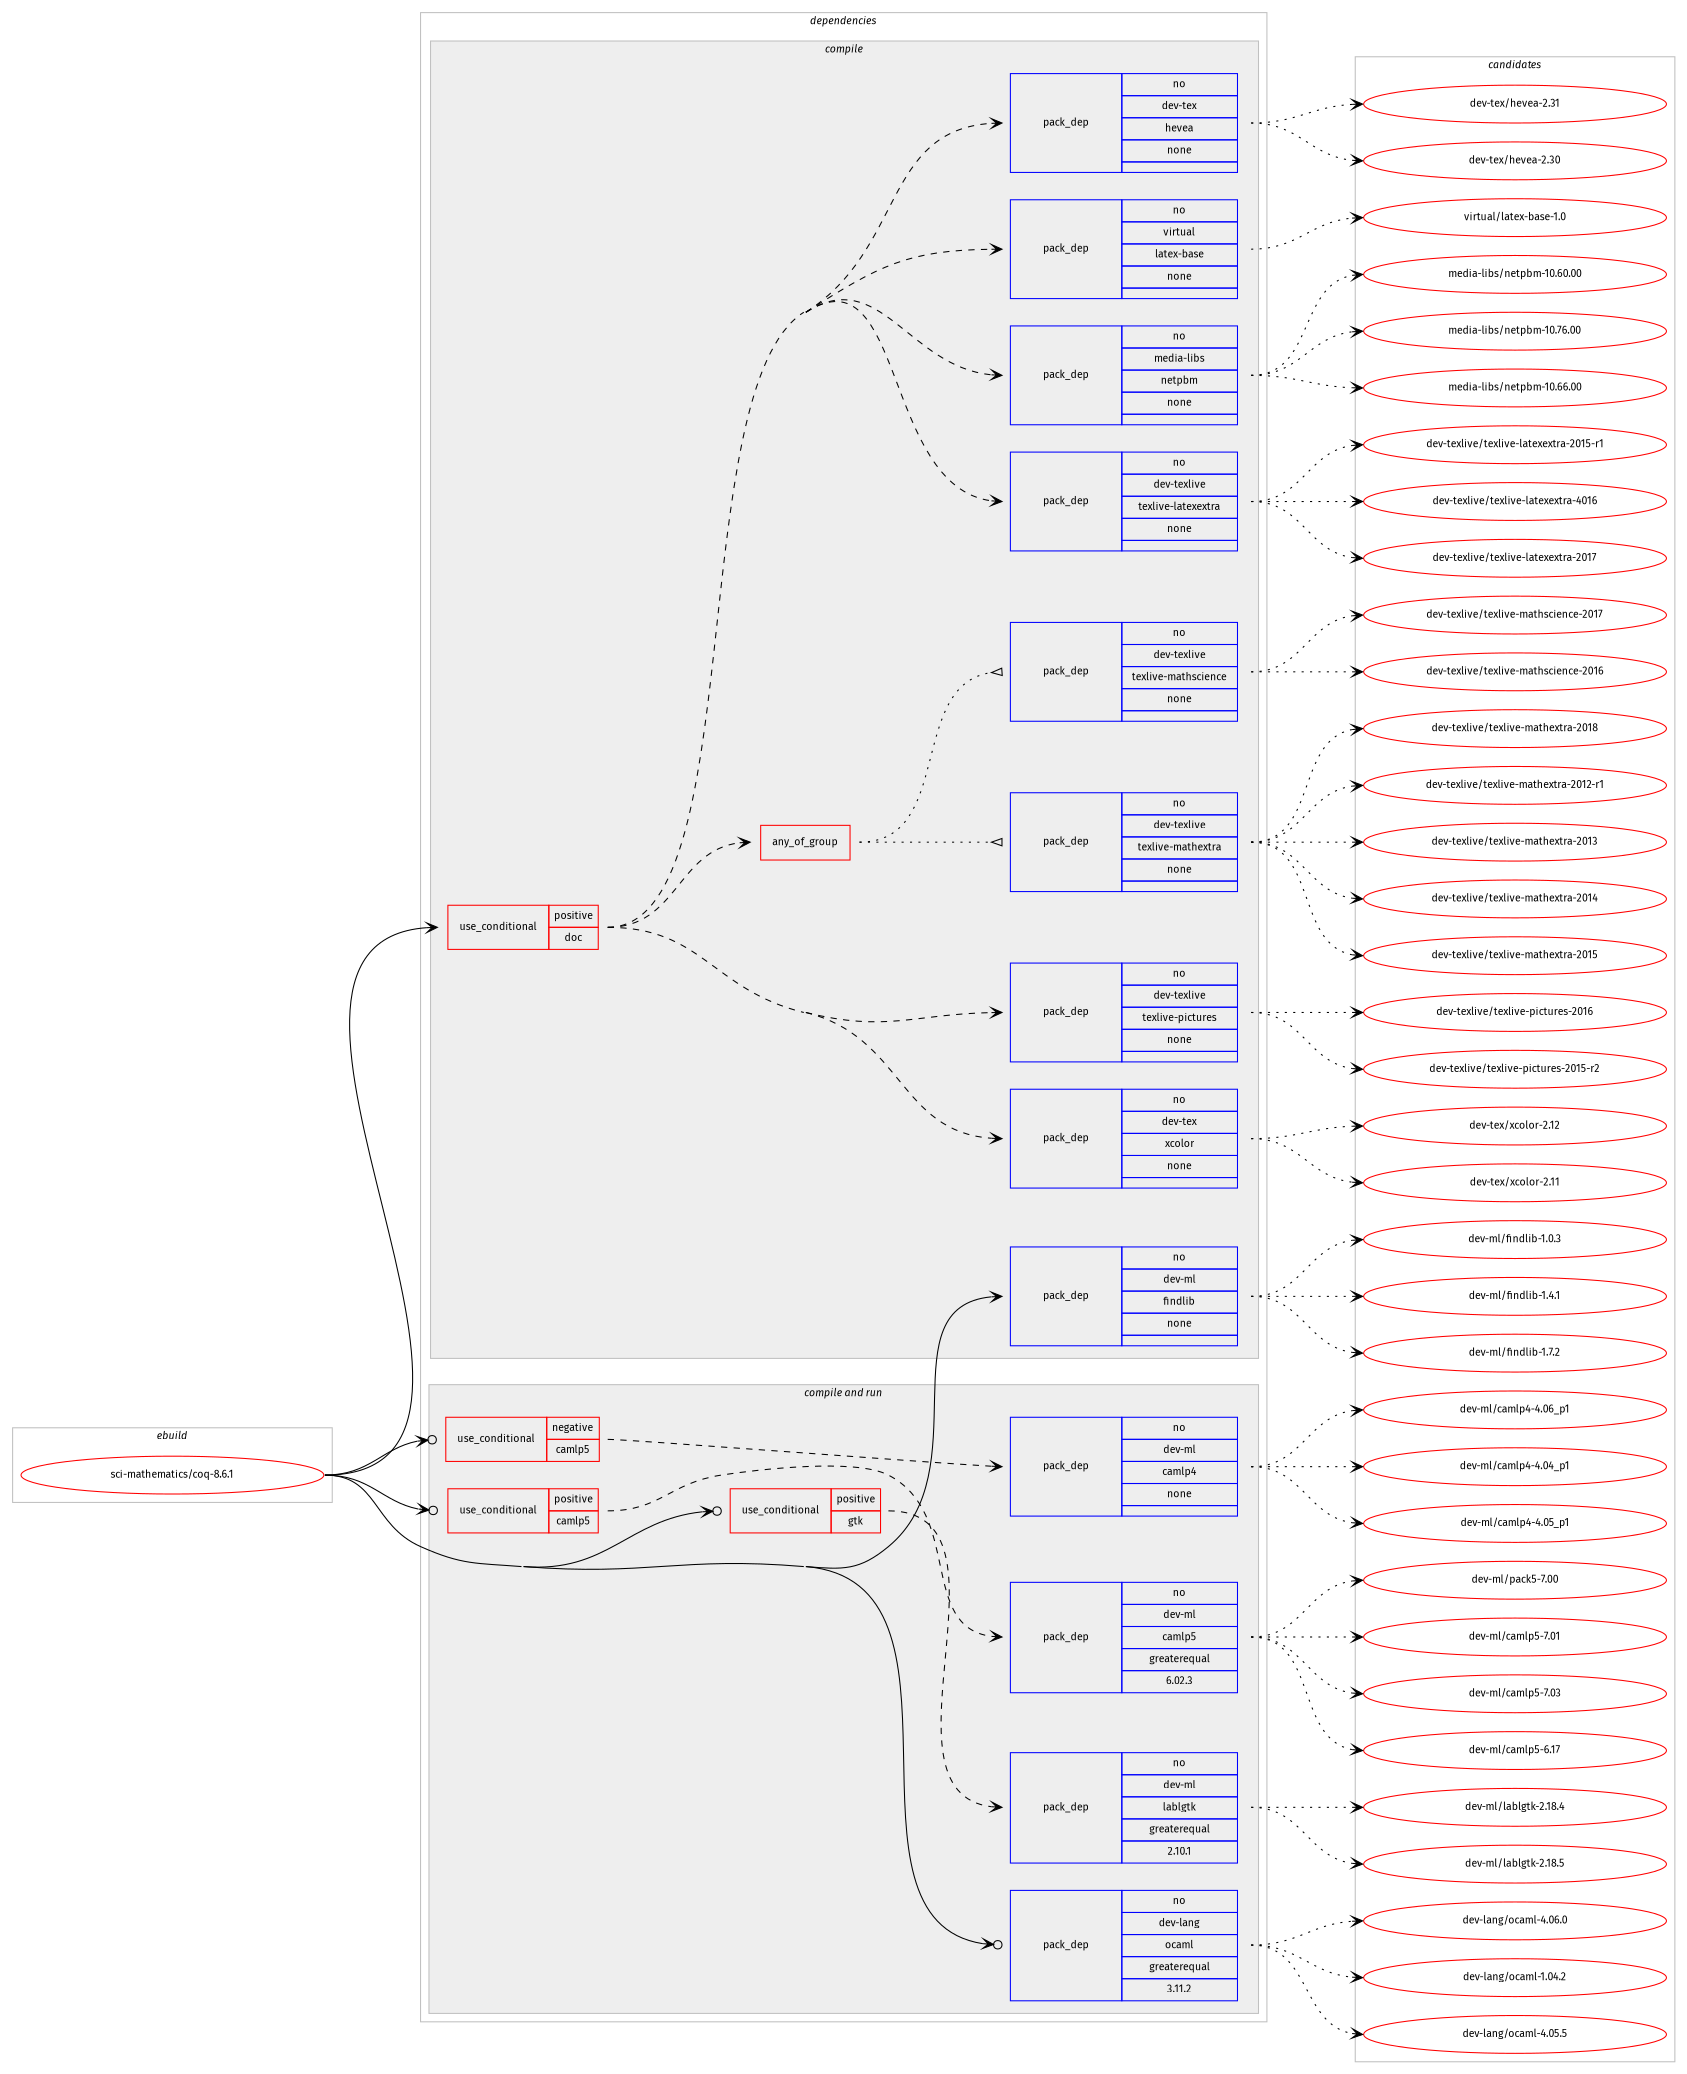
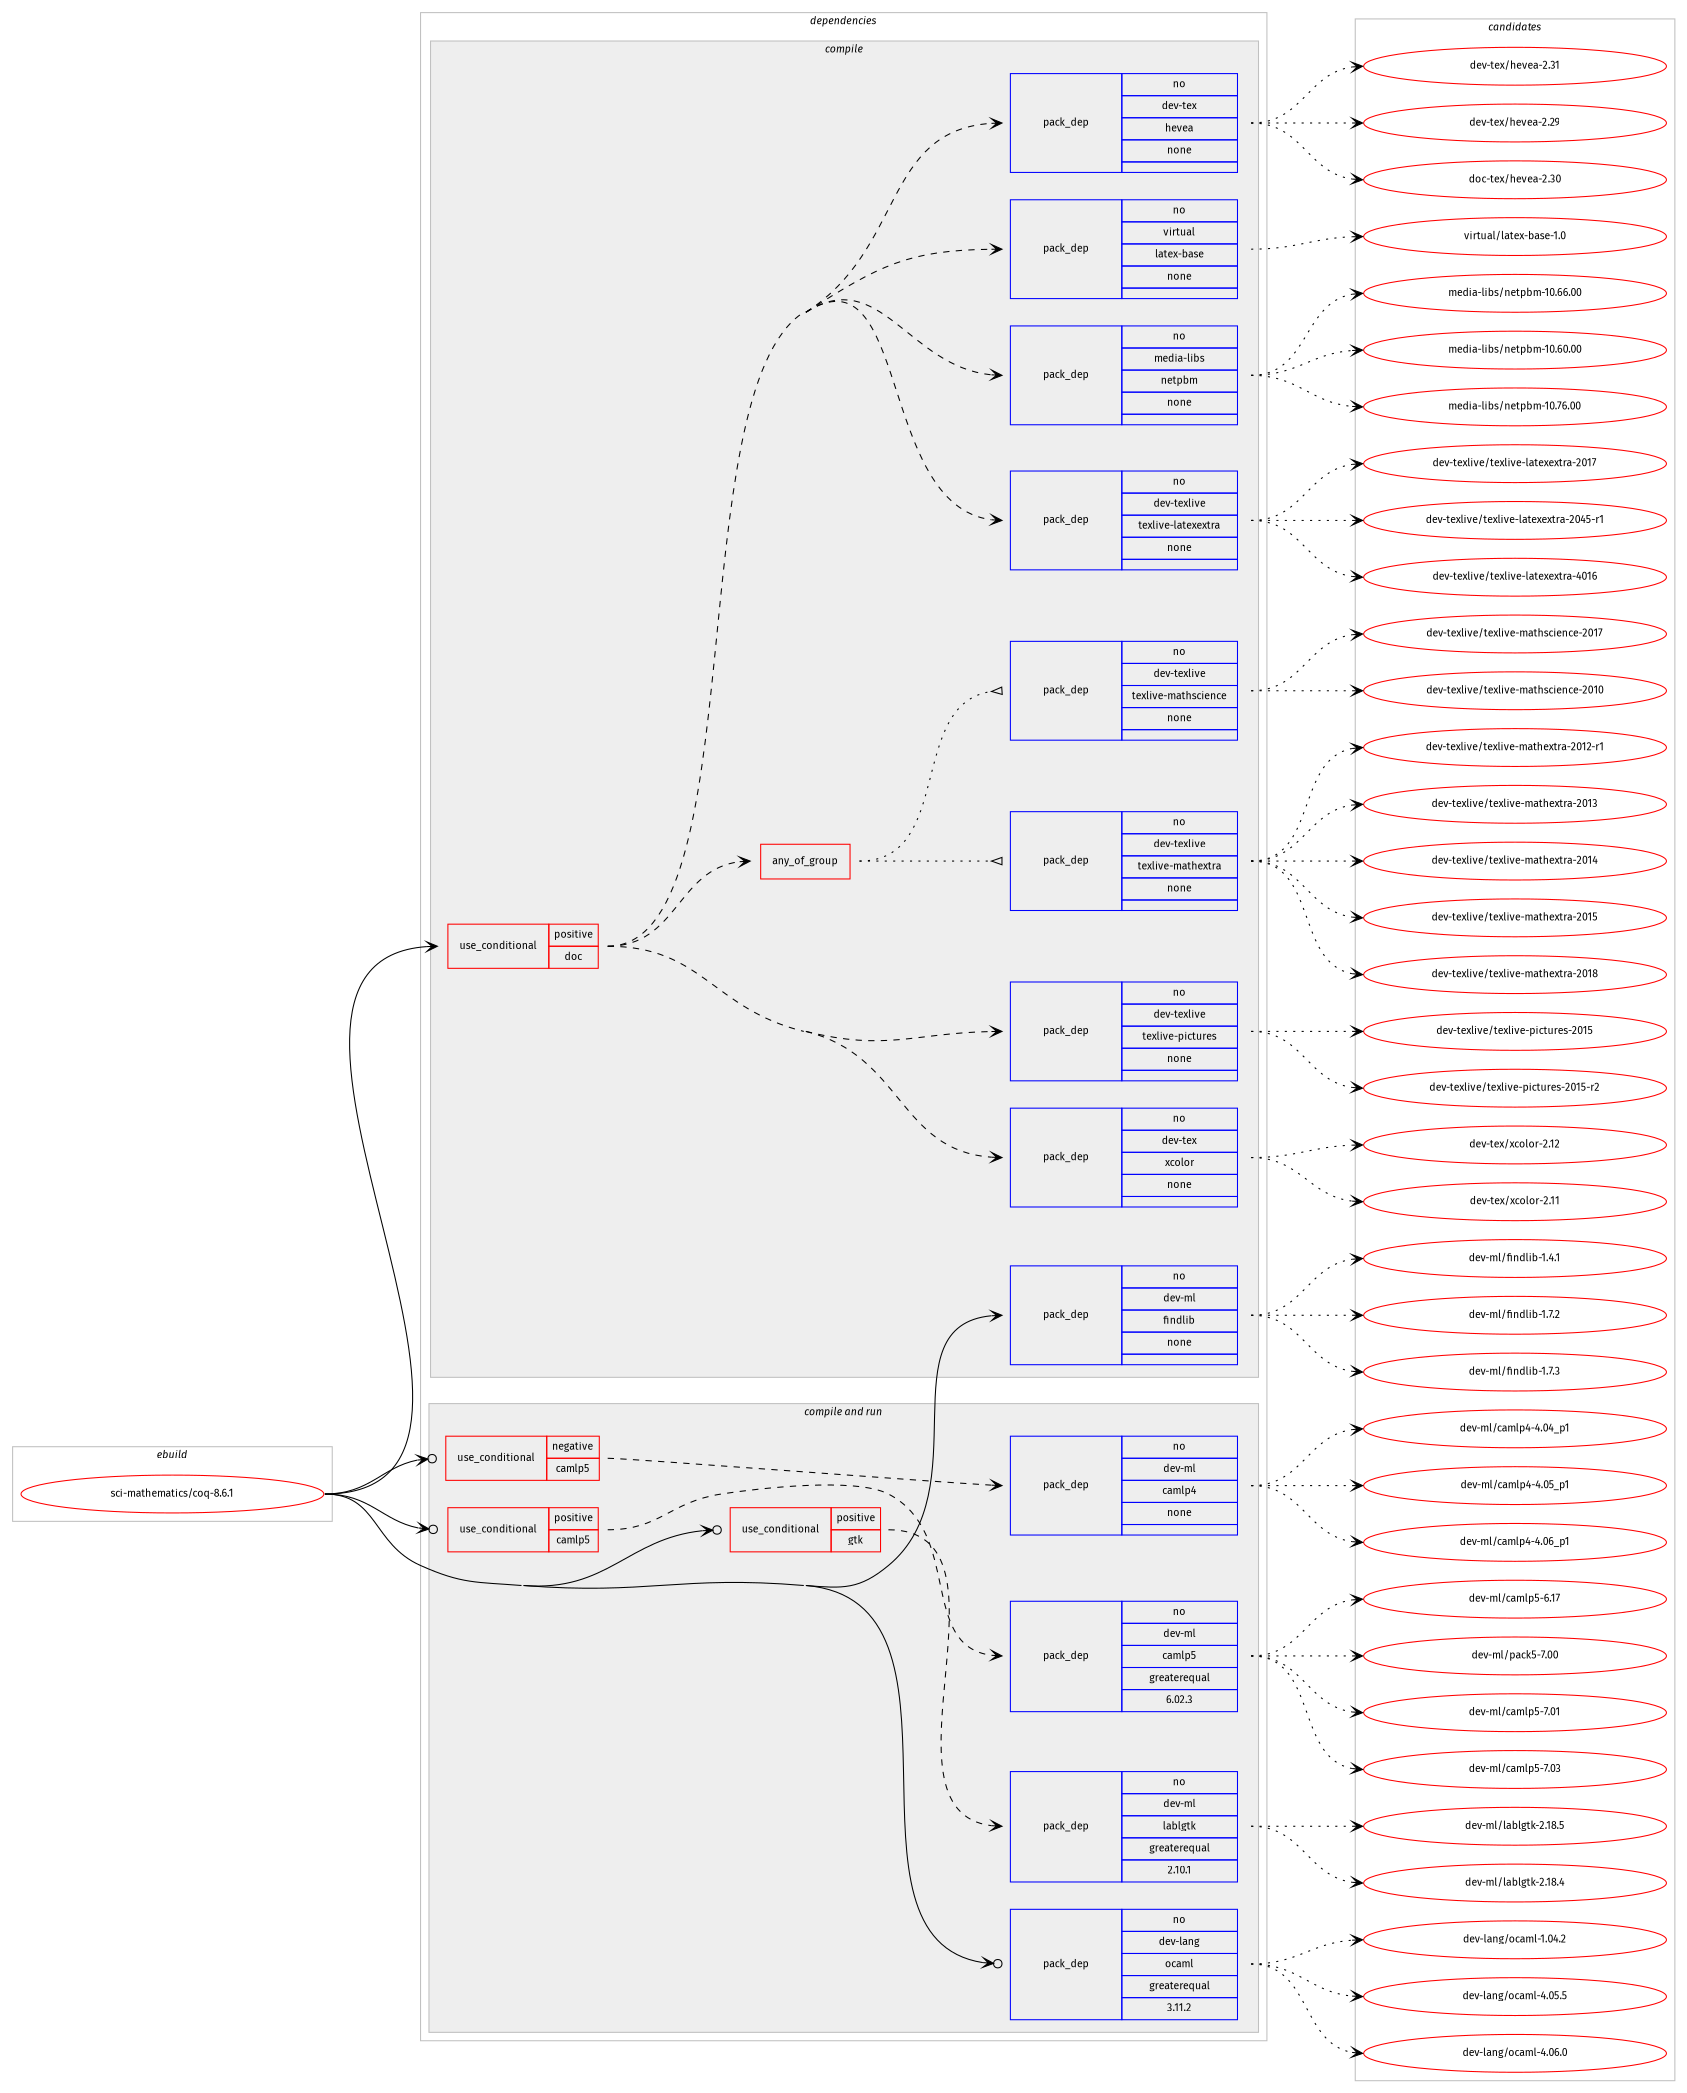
none -> (1515, 123)
(1515, 161) -> (1515, 180)
(1515, 445) -> (1515, 520)
(1515, 672) -> (1515, 691)
(1515, 1012) -> (1515, 1031)
(1515, 1240) -> (1515, 1372)
